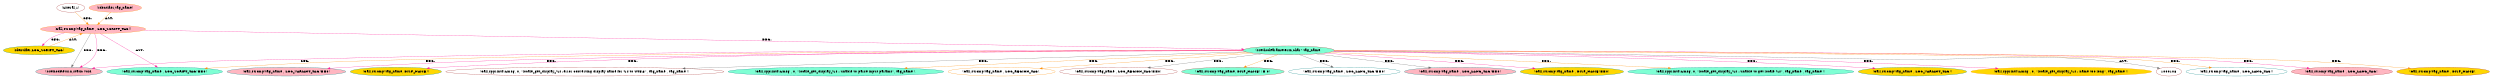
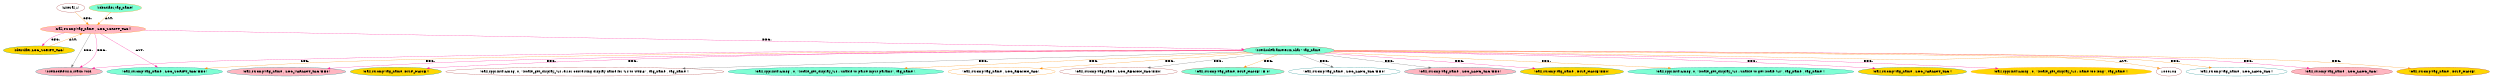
(115, 8) -> (115, 8)
(1746, 57) -> (1746, 57)
